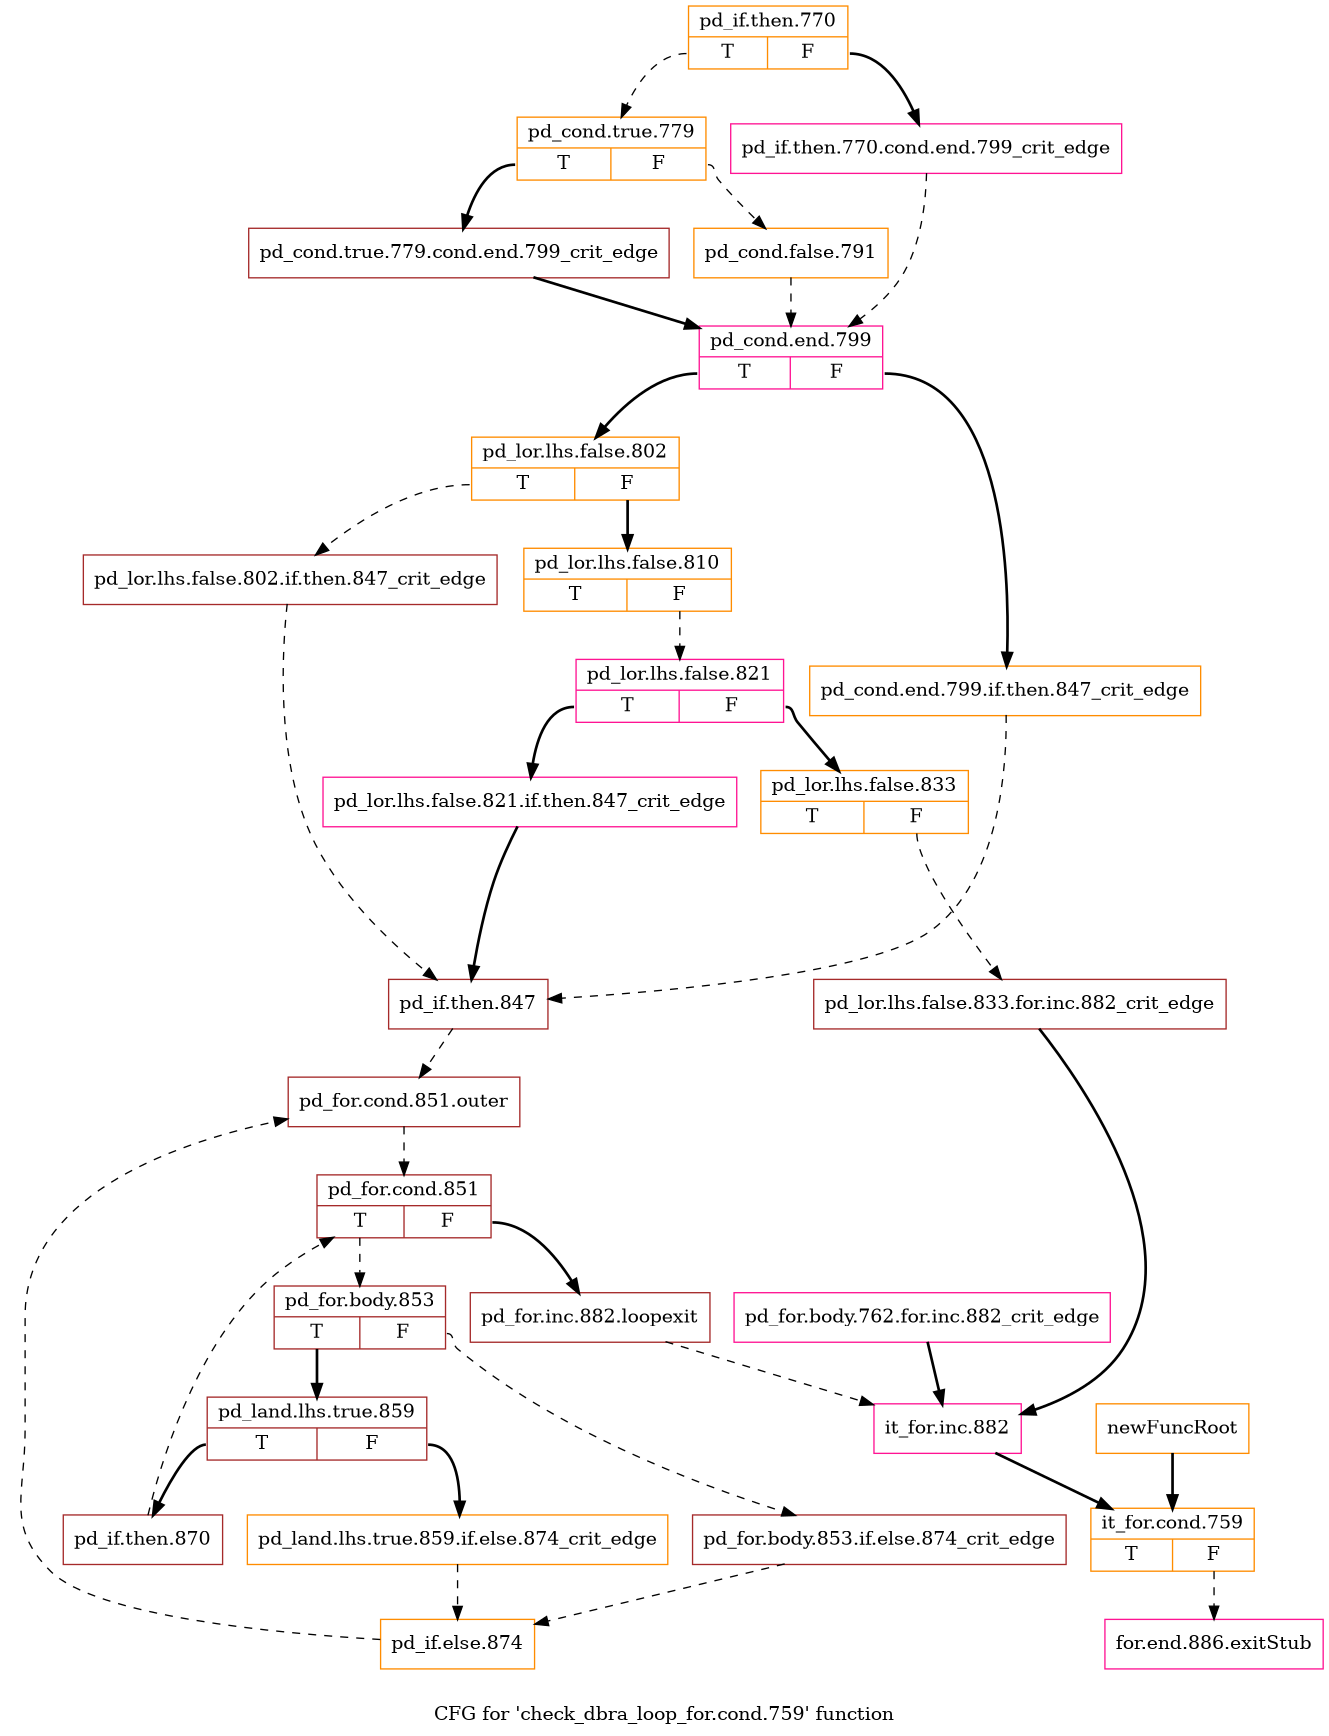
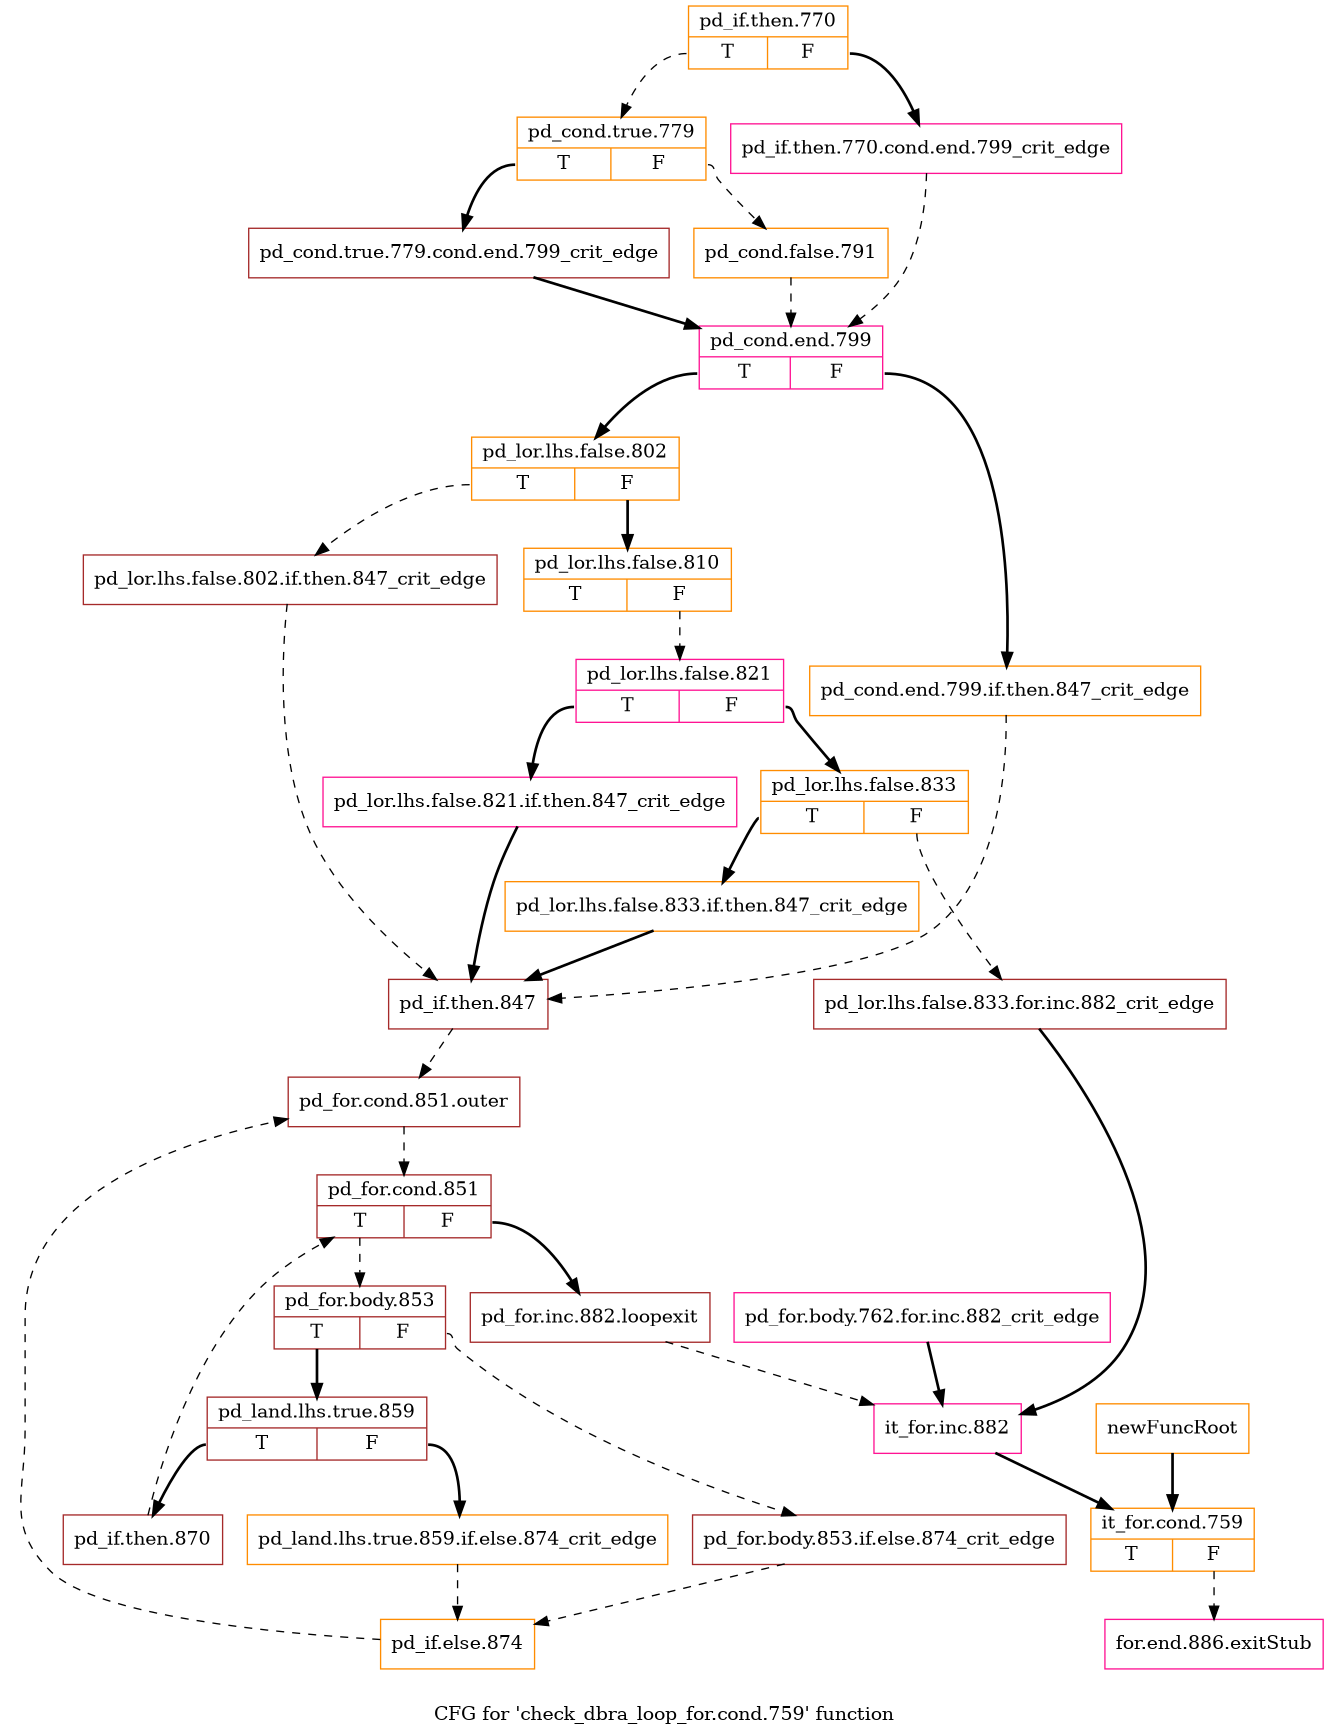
none -> (712, 906)
